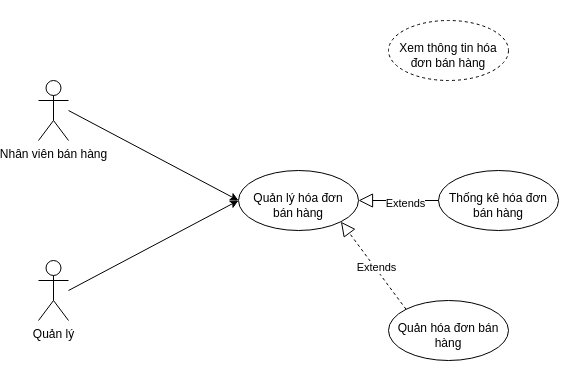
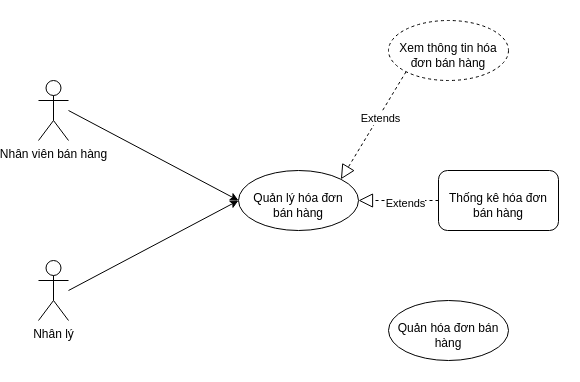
none -> (377, 119)
(380, 201) -> (380, 201)
(499, 201) -> (499, 201)
(378, 272) -> none
(54, 335) -> (54, 335)
